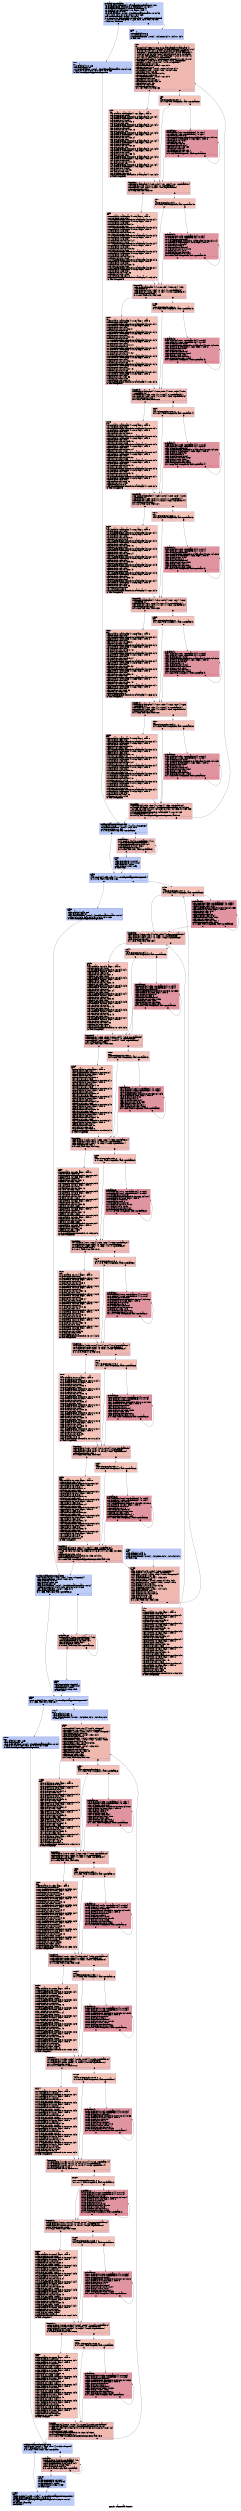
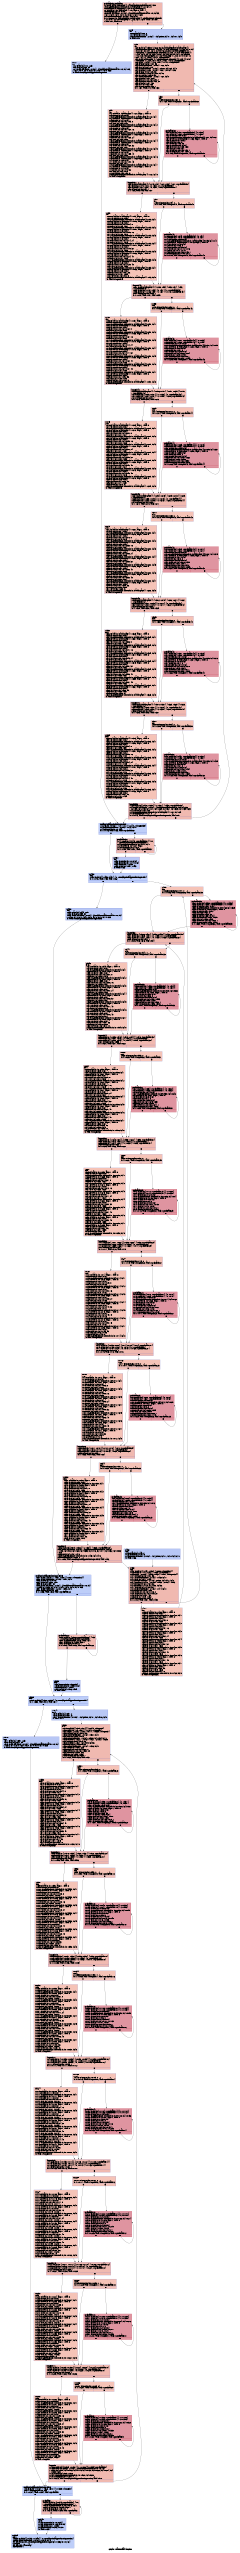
(133, 14) -> (133, 14)
none -> (56, 2224)
